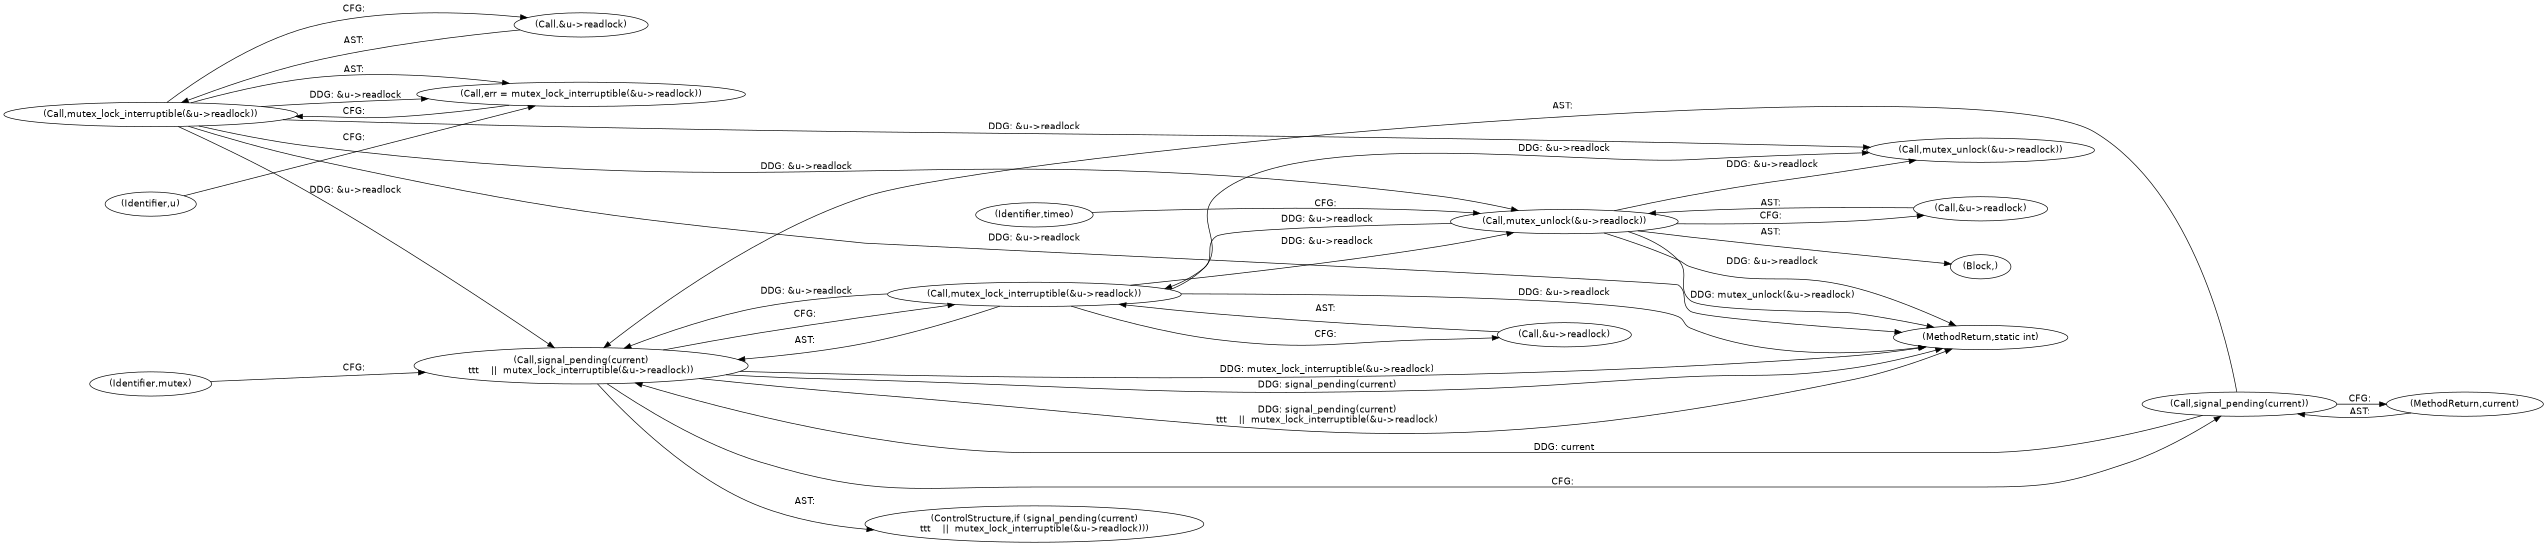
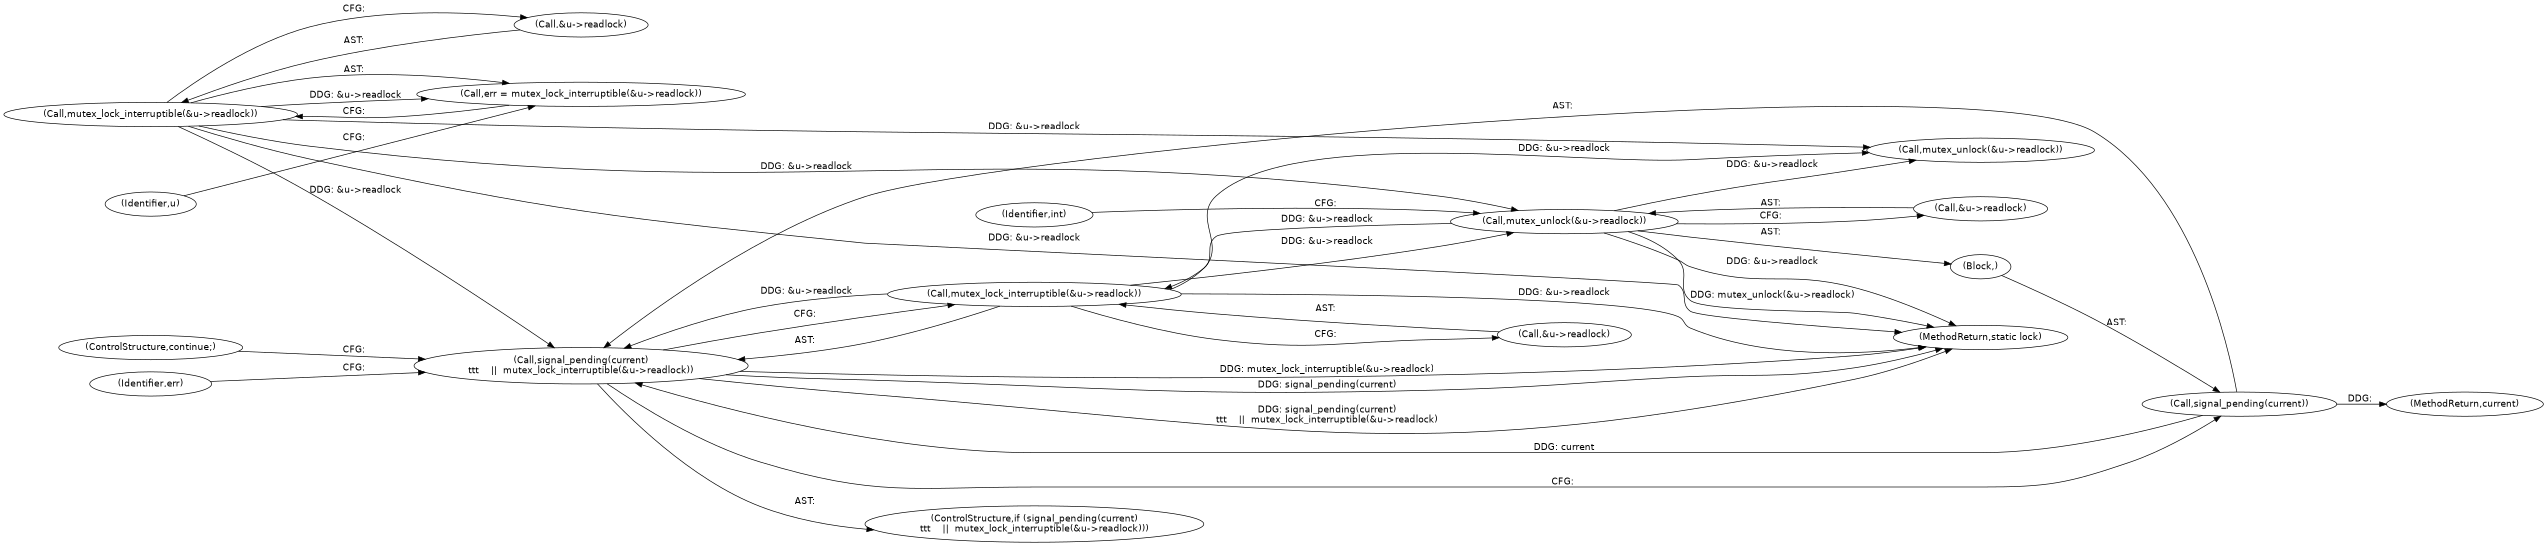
(1034, 215) -> (1034, 215)
(1981, 337) -> (1981, 337)
none -> (151, 348)
(151, 384) -> (151, 384)
(2362, 399) -> (2362, 399)
(2358, 418) -> (2110, 328)
